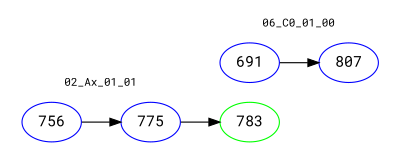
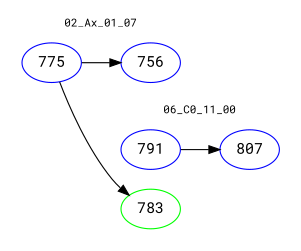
(299, 24) -> (200, 111)
(250, 63) -> (151, 150)
(101, 83) -> (101, 24)
(96, 122) -> (96, 63)
